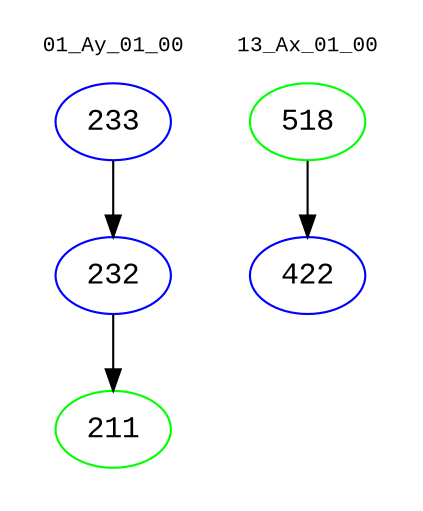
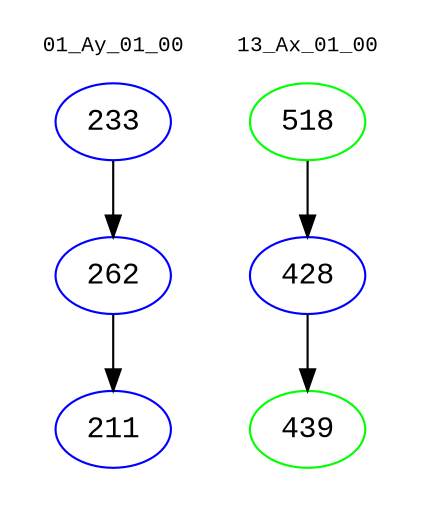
(113, 276) -> (113, 276)
(308, 276) -> (308, 276)
(113, 429) -> (113, 429)
none -> (308, 429)
